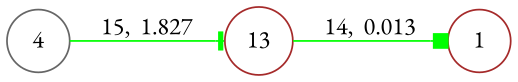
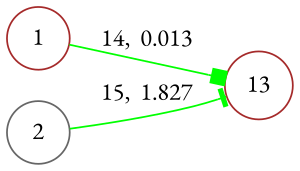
(38, 41) -> (38, 132)
(362, 41) -> (139, 60)
